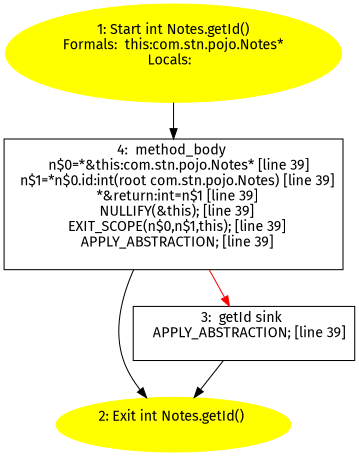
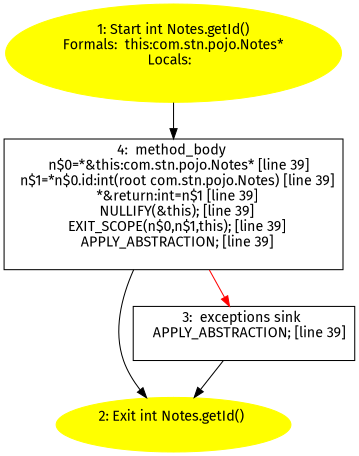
(244, 333) -> (244, 333)
